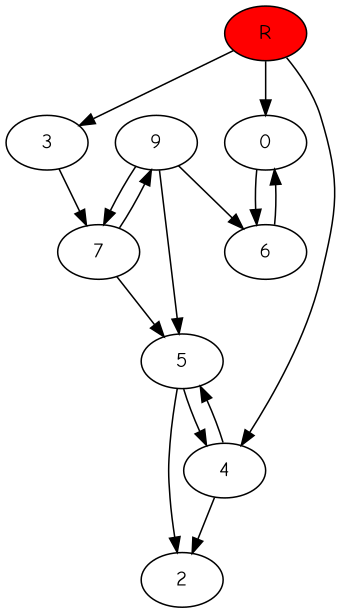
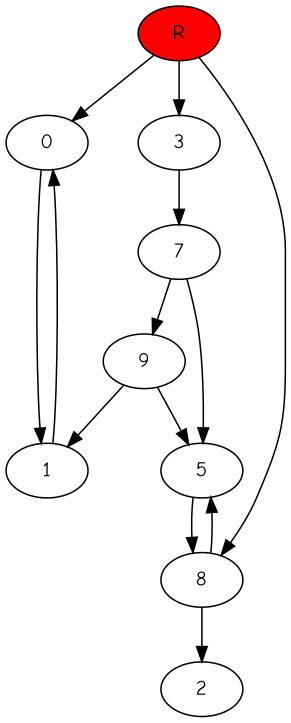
(122, 188) -> none
(266, 252) -> (47, 471)
(169, 463) -> none
(225, 471) -> (202, 580)
